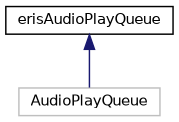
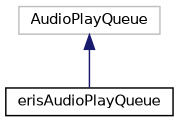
(89, 69) -> (89, 69)
